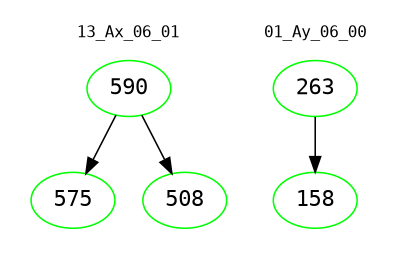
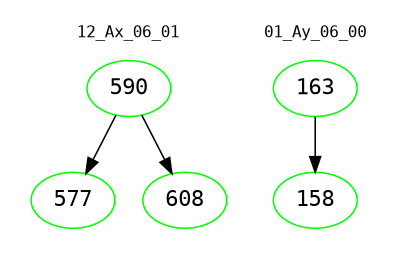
(129, 33) -> (129, 33)
(315, 89) -> (315, 89)
(73, 200) -> (73, 200)
(185, 200) -> (185, 200)
